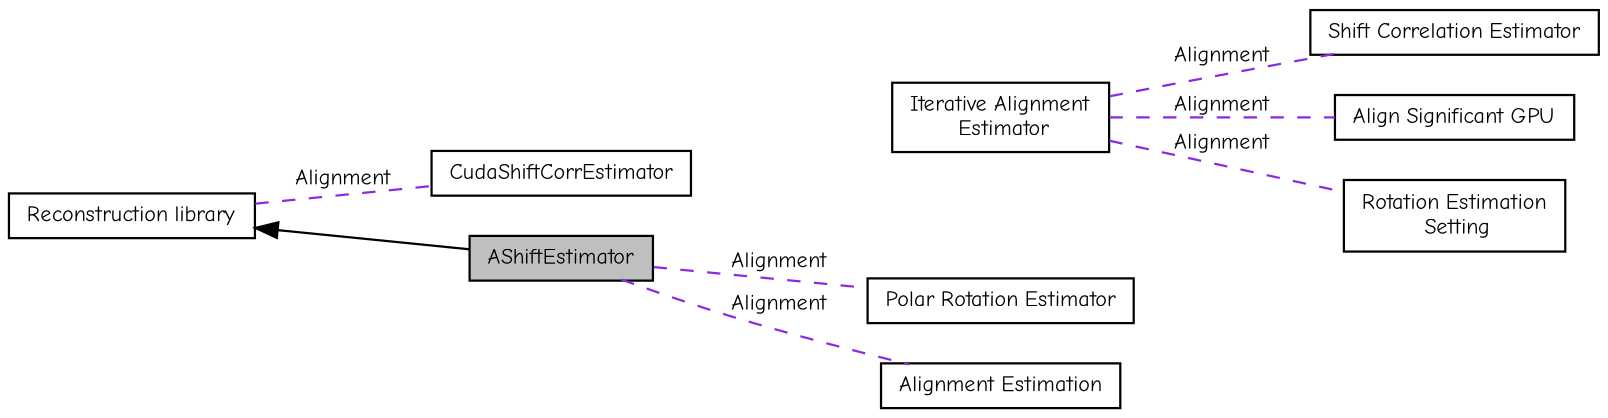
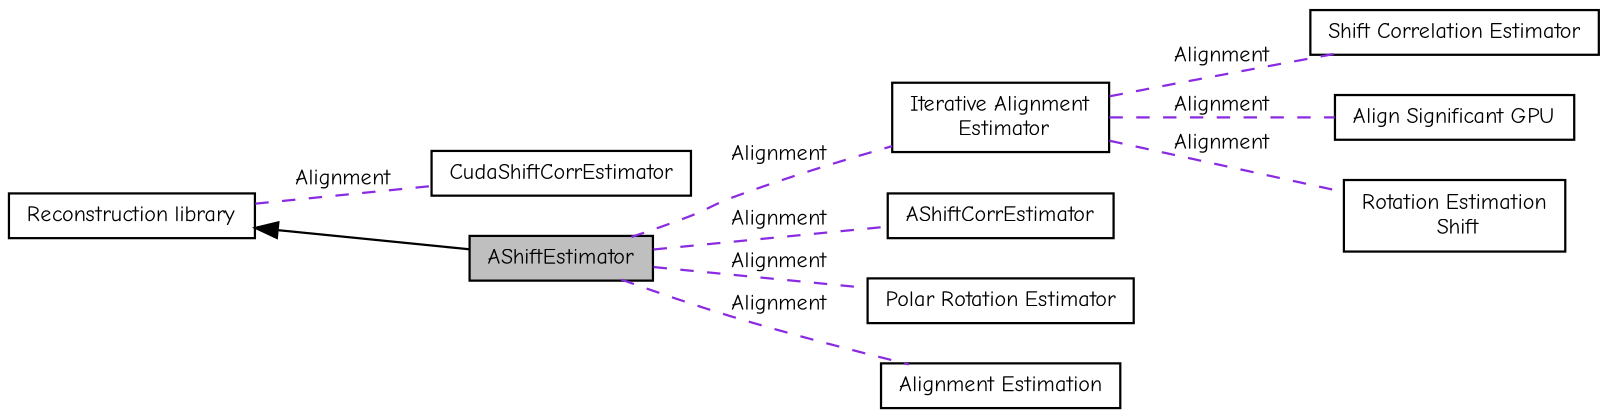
none -> (760, 187)
none -> (1001, 216)
(1455, 216) -> (1455, 216)
